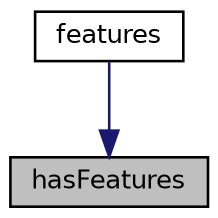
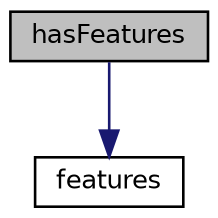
(109, 96) -> (109, 96)
